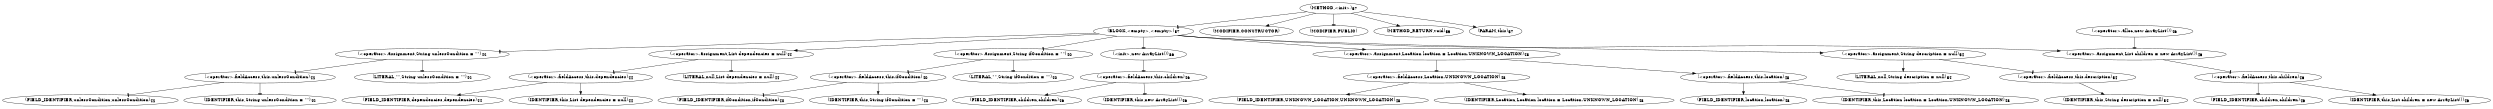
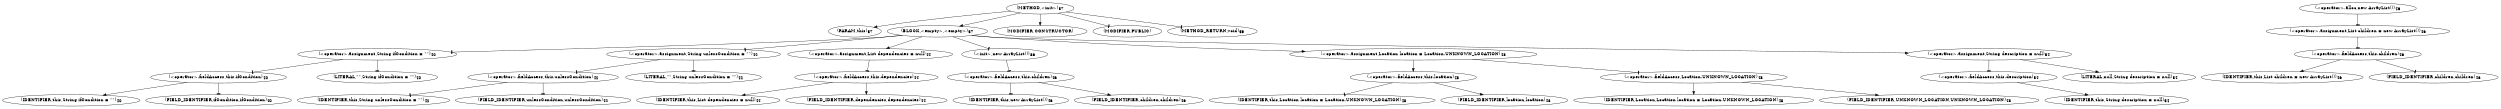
(1243, 19) -> (991, 19)
(1374, 19) -> (1123, 19)
(1617, 47) -> none
(731, 77) -> none
